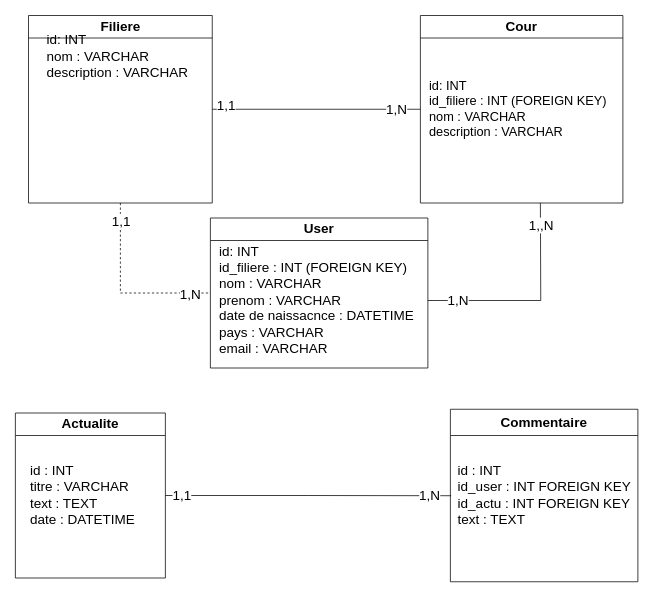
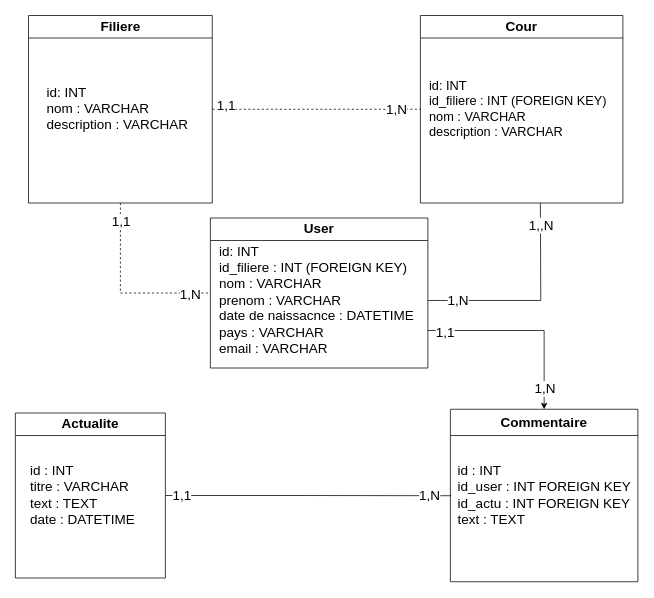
(124, 57) -> (124, 109)
(309, 109) -> (309, 109)
none -> (487, 330)
